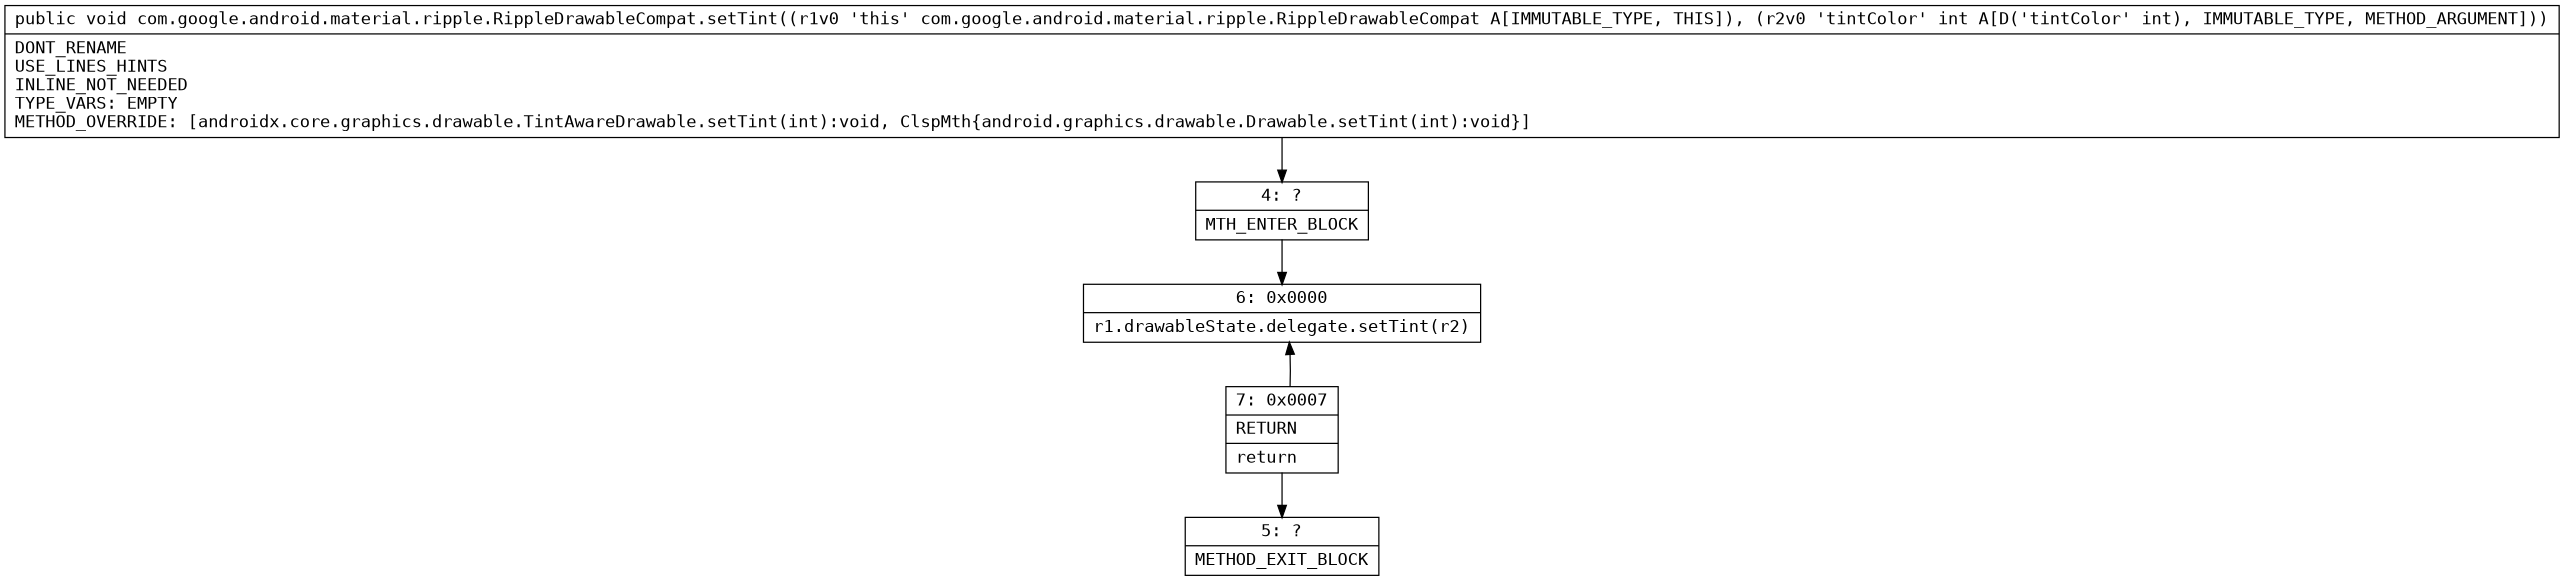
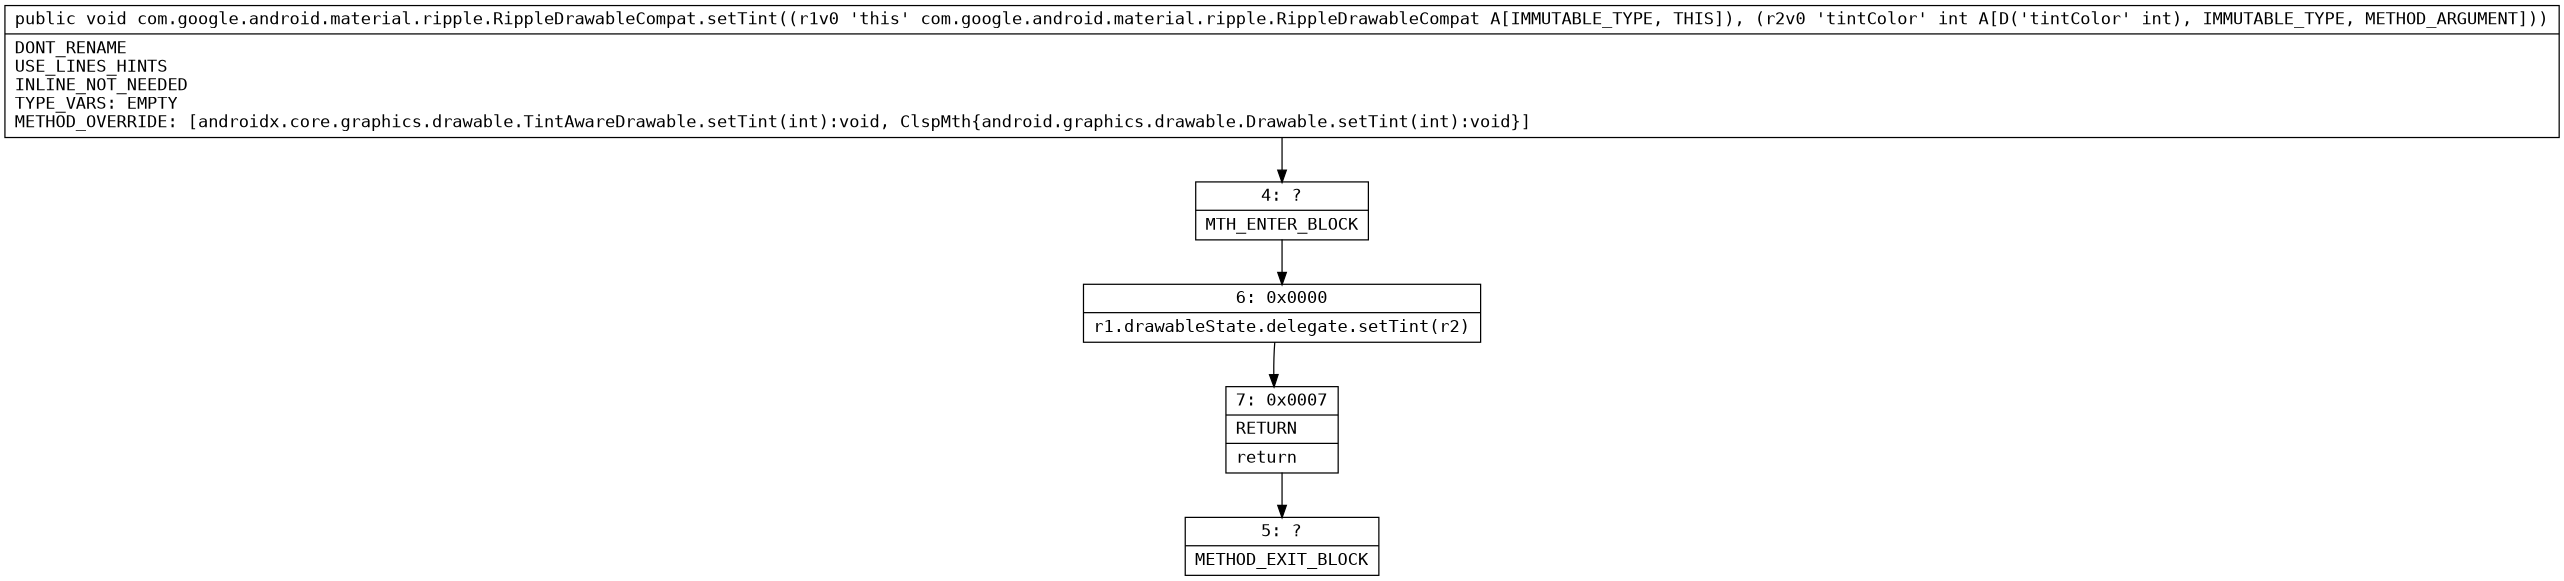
(1290, 371) -> (1274, 358)
